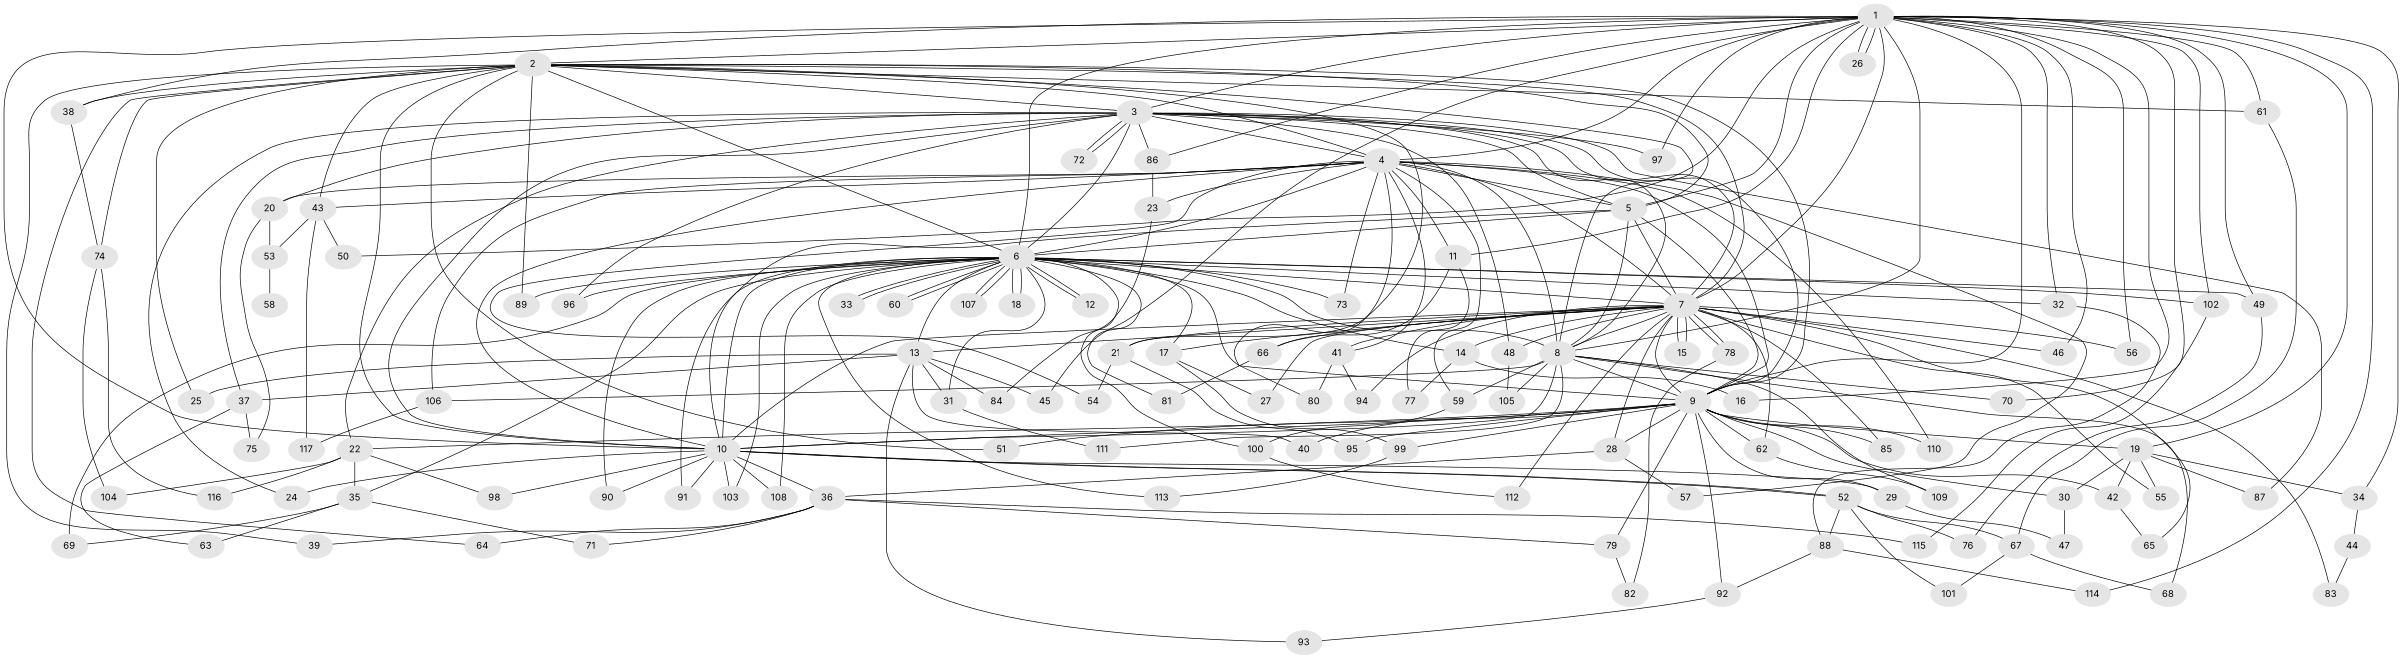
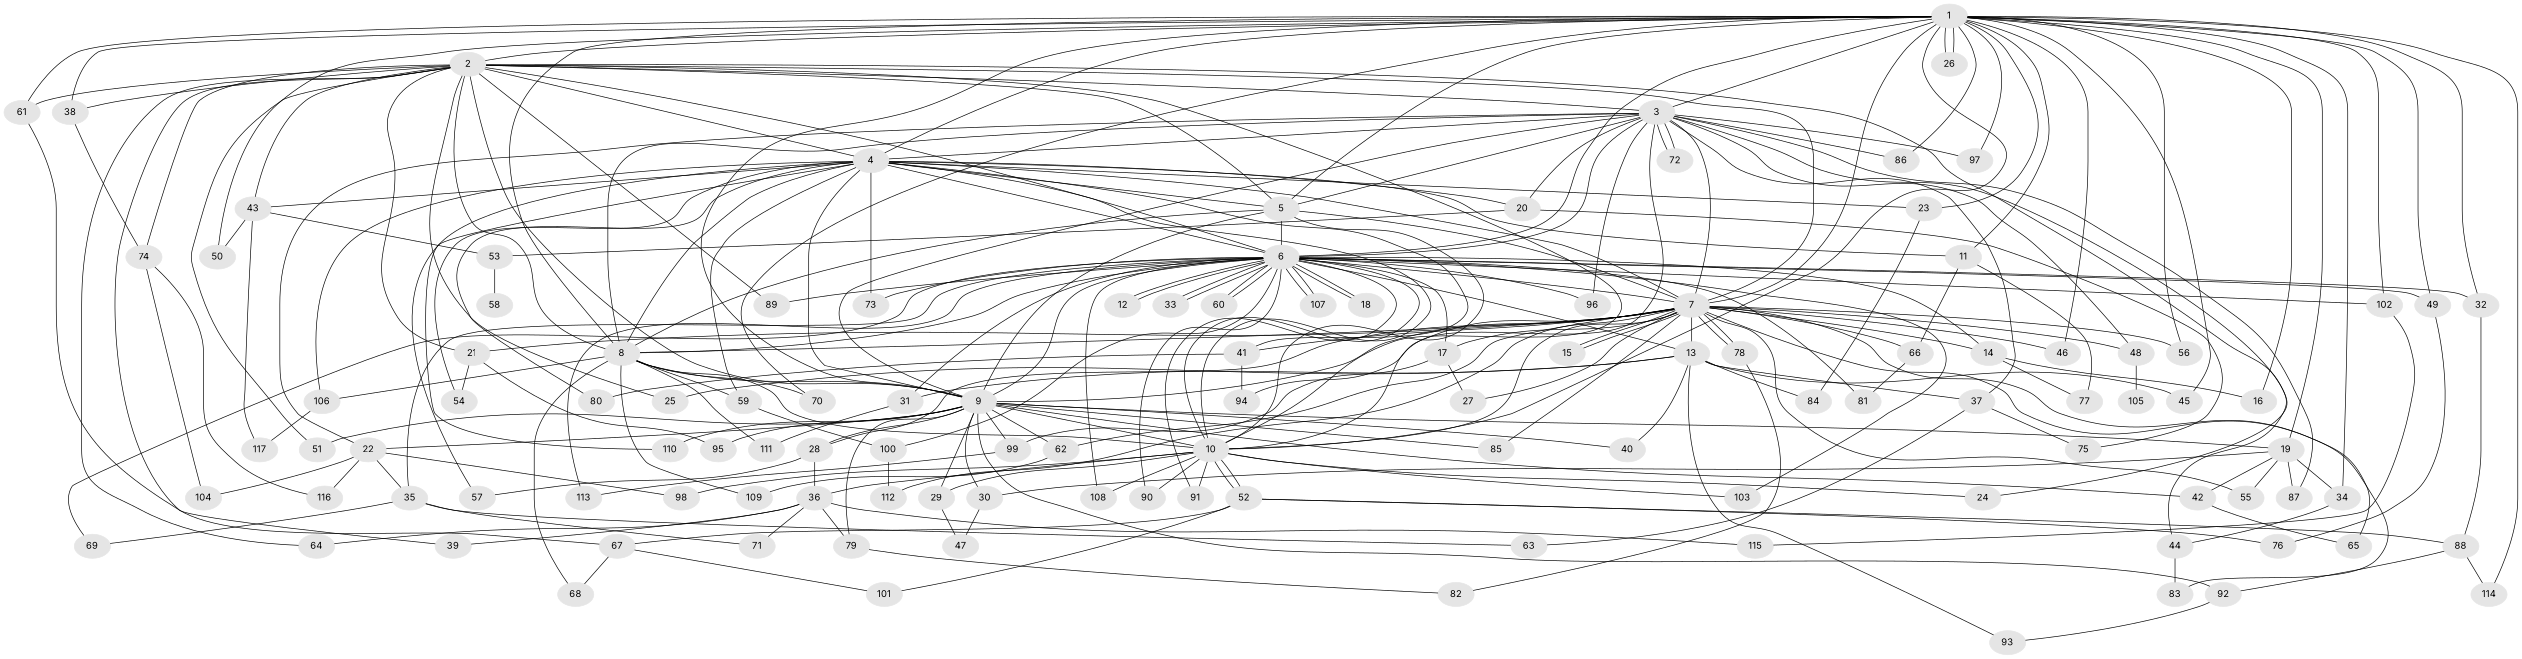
none -> (1532, 83)
(1153, 185) -> (2038, 129)
(1531, 379) -> none
